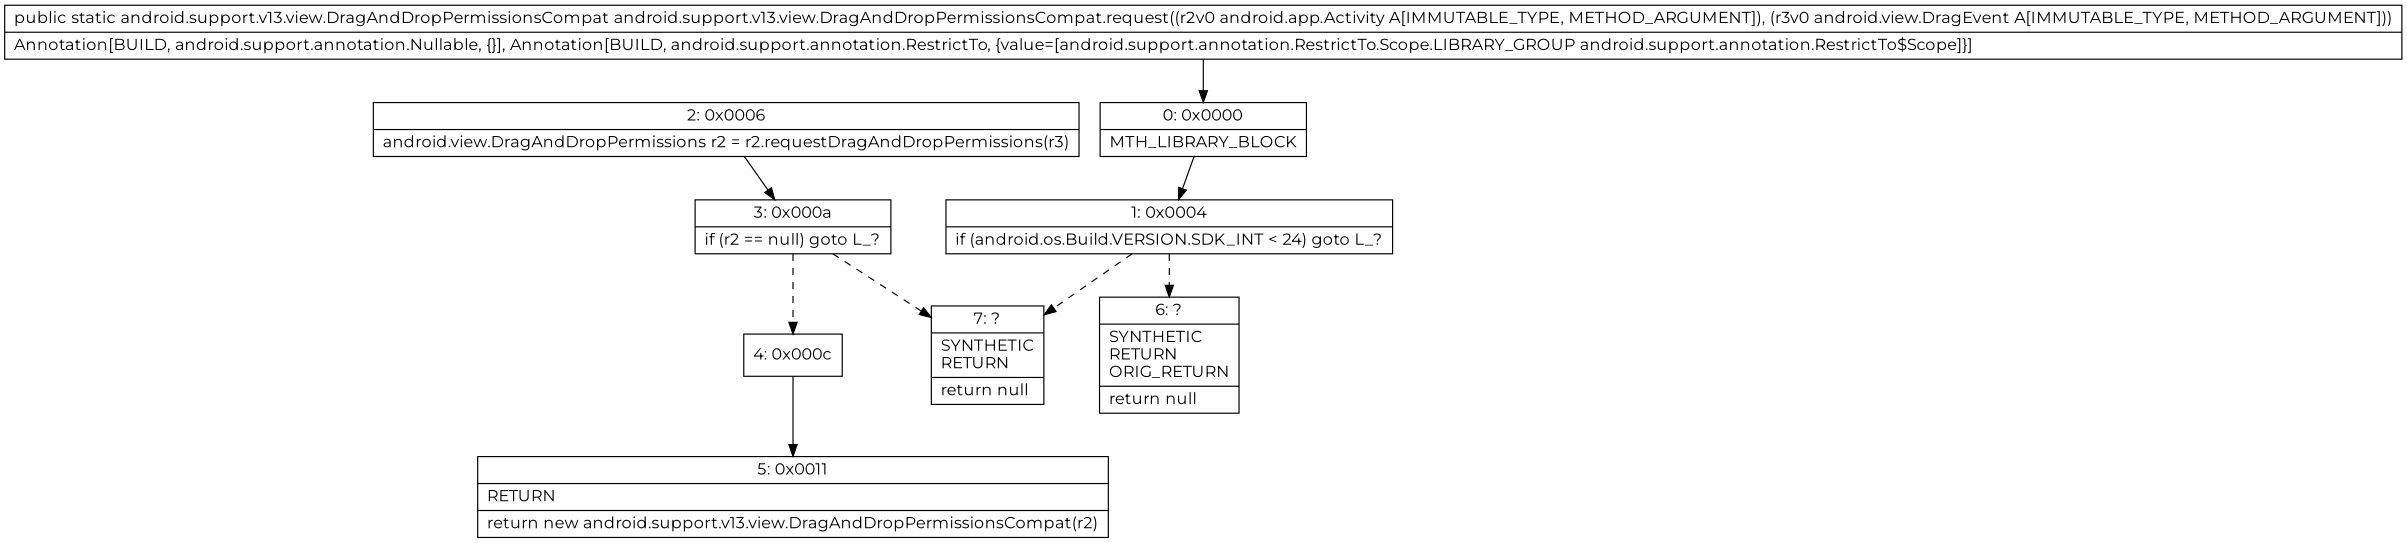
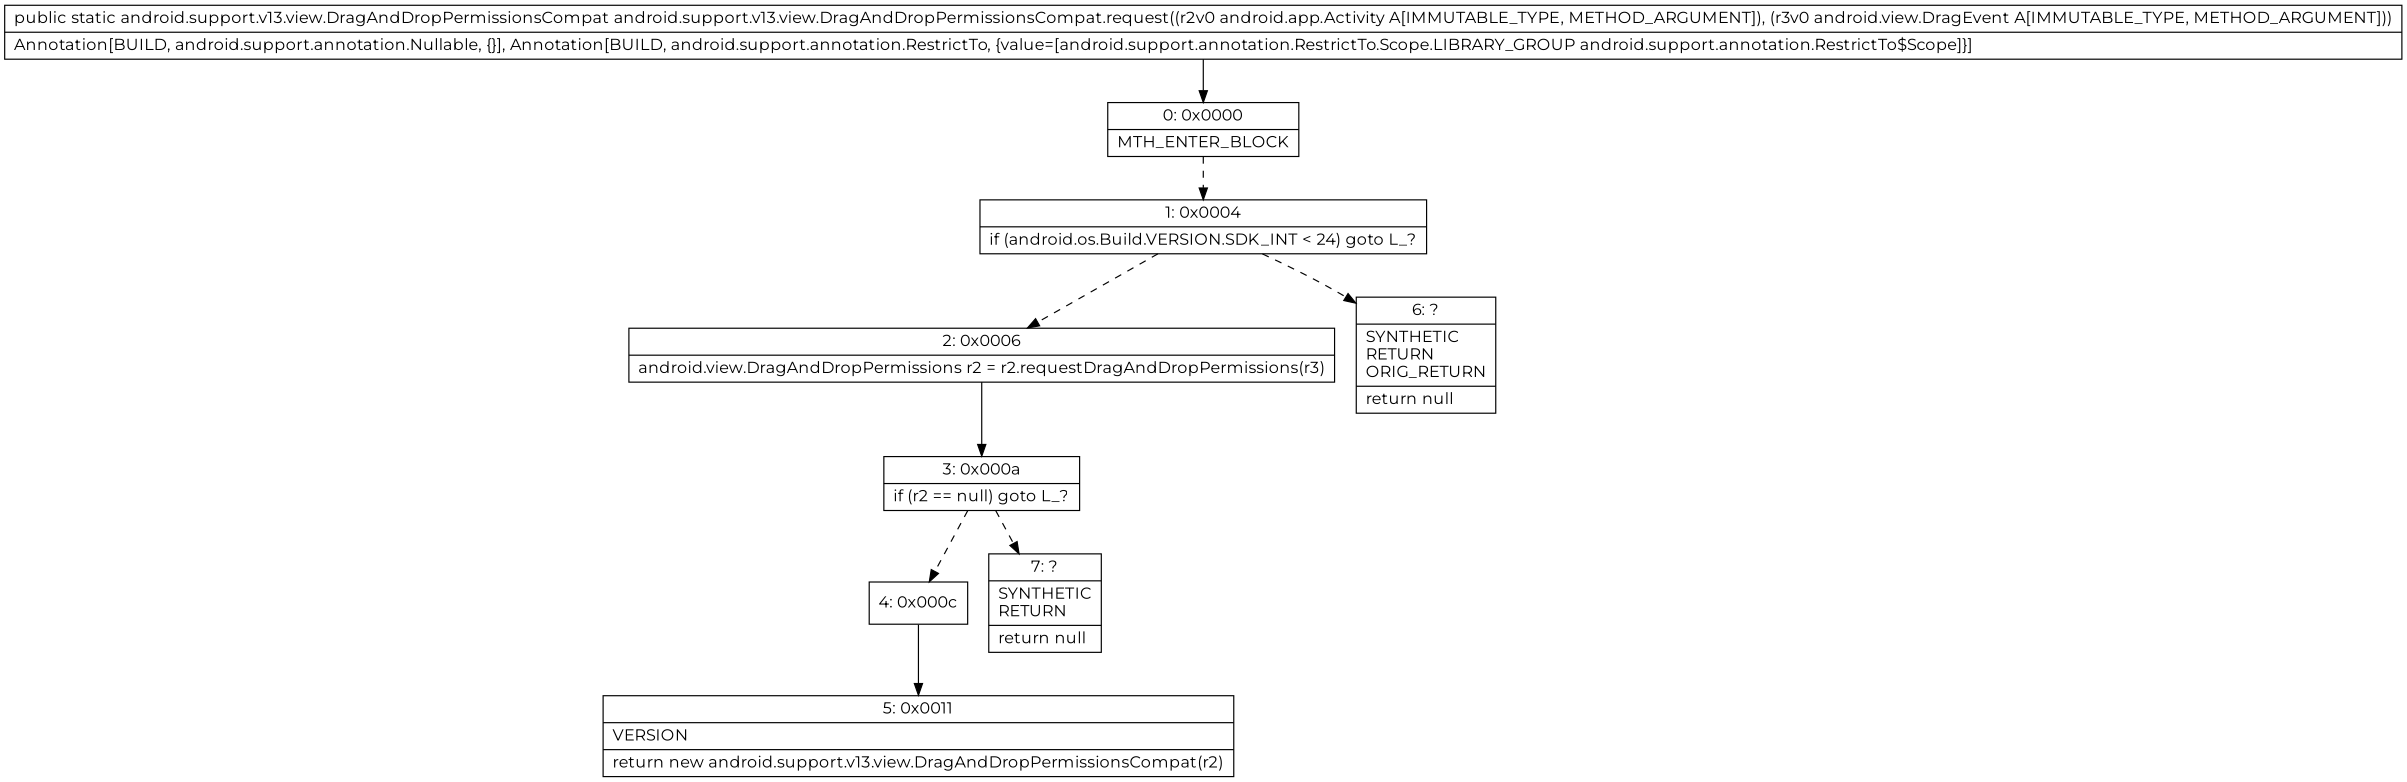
(1203, 142) -> (1203, 142)
(1188, 173) -> (1203, 172)
(1093, 281) -> (1098, 288)
(522, 496) -> (651, 736)
